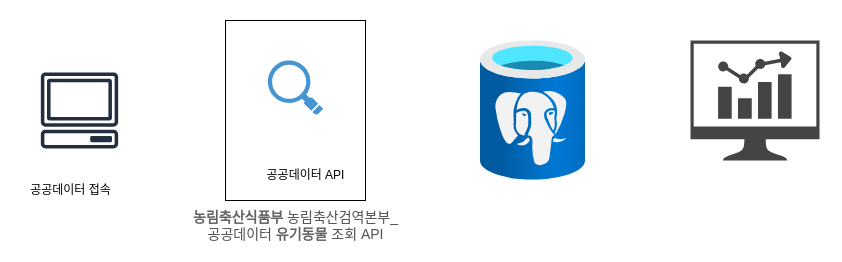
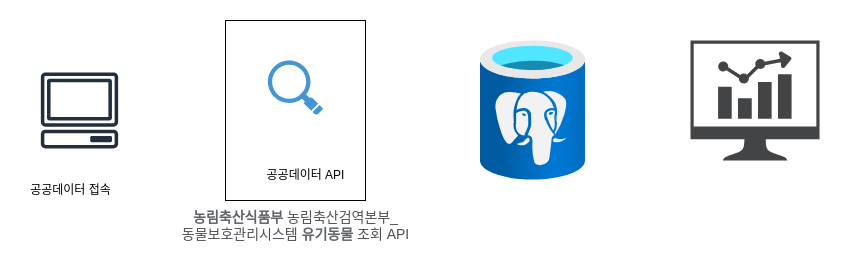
(296, 226) -> (296, 226)
